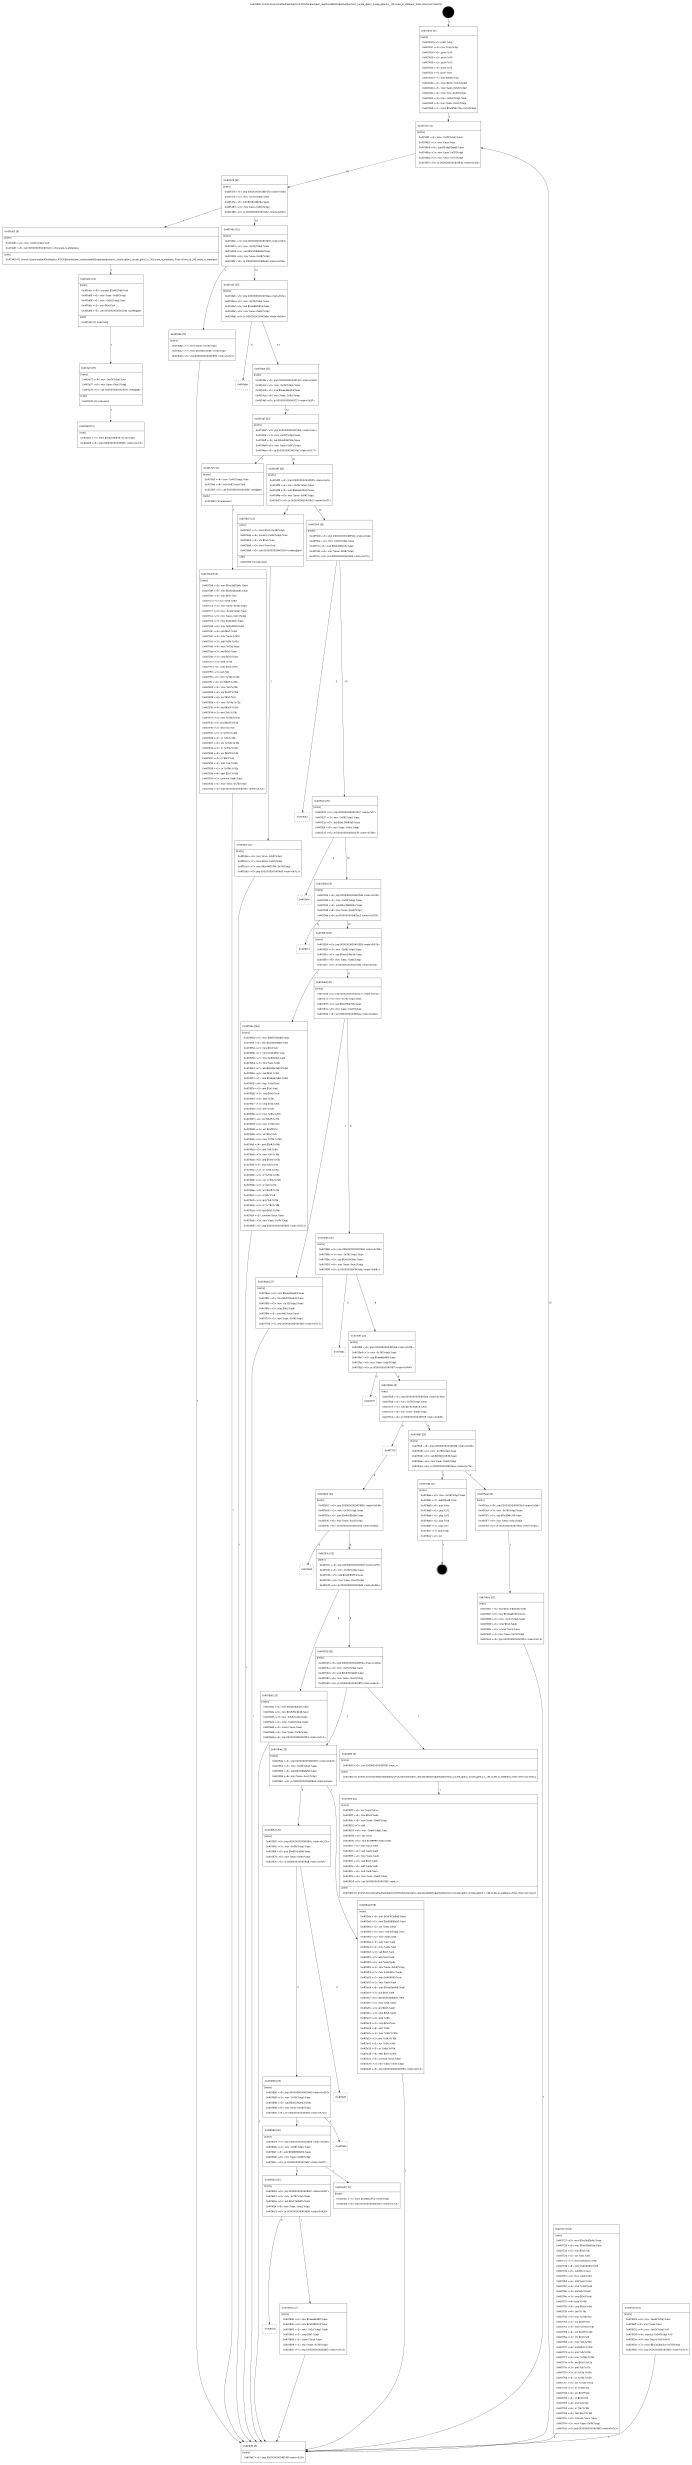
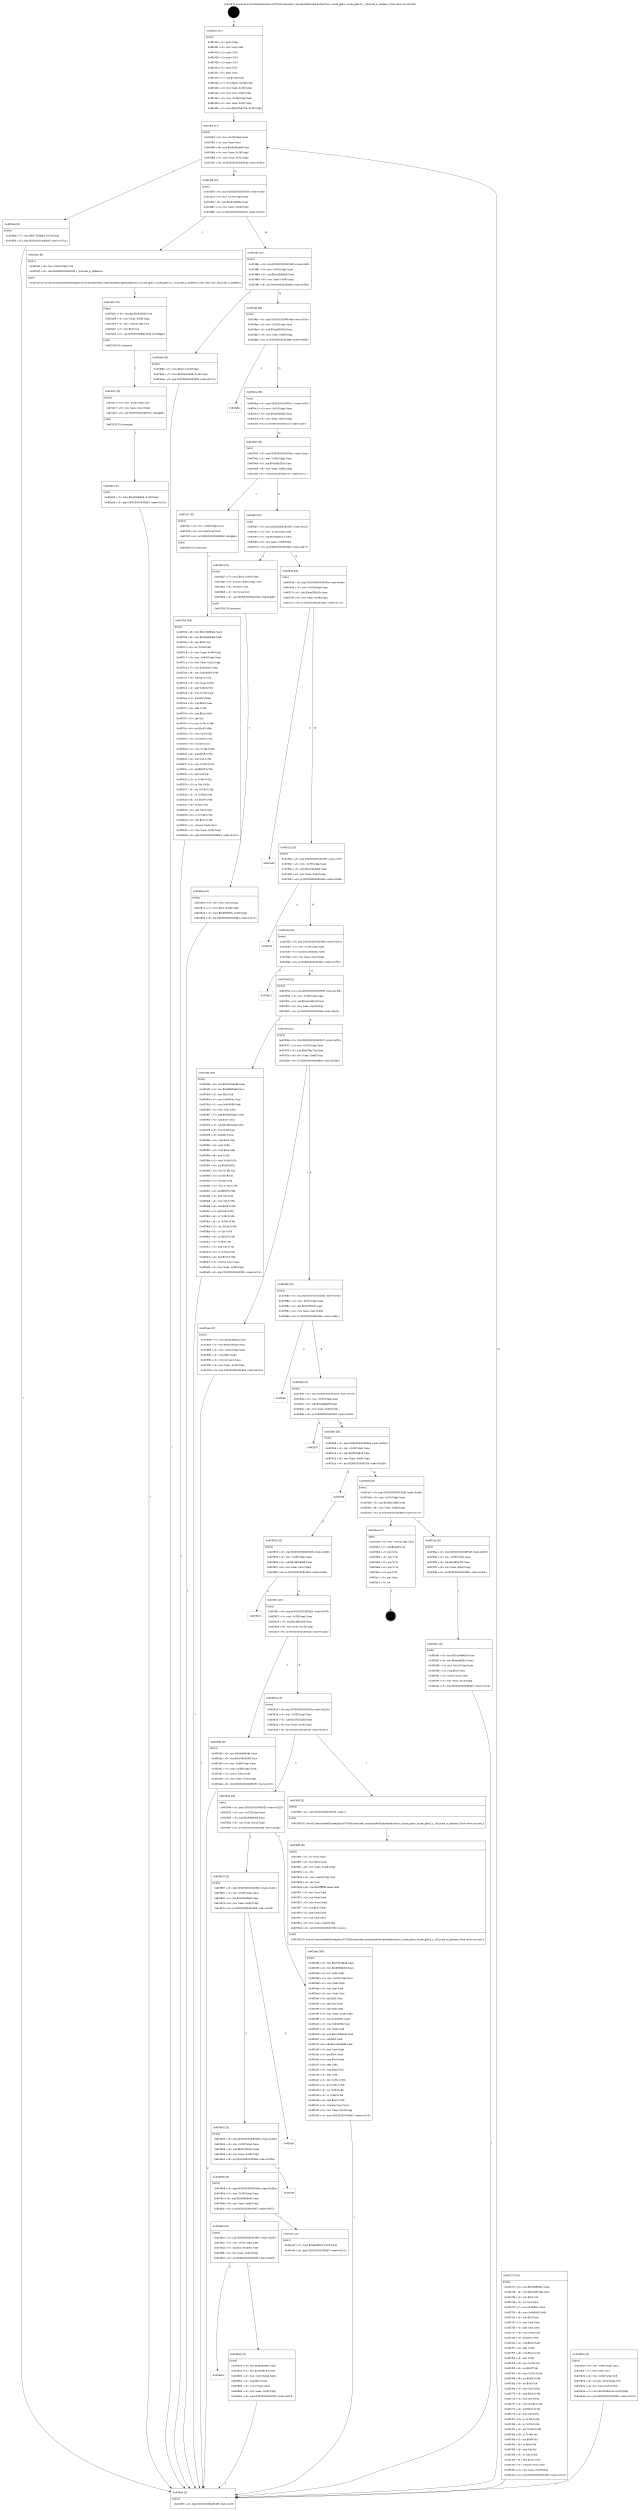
none -> (36, 233)
none -> (149, 1500)
